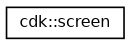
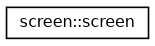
(65, 23) -> (78, 23)
